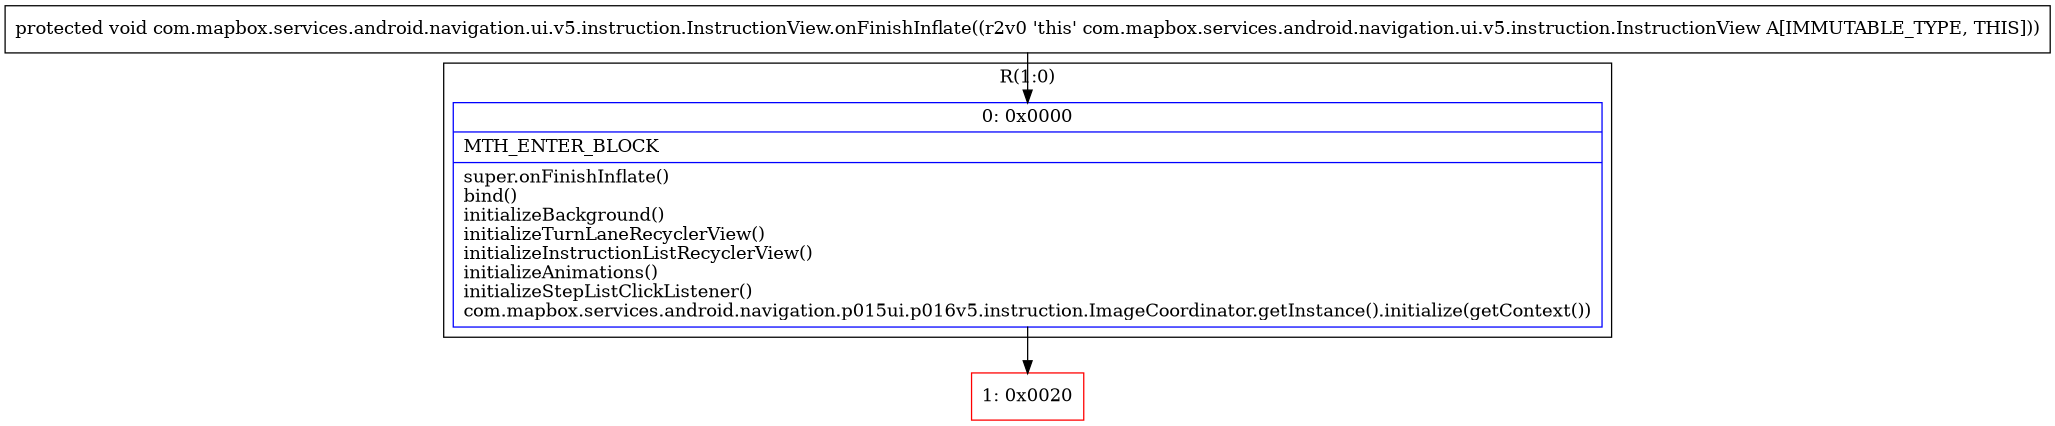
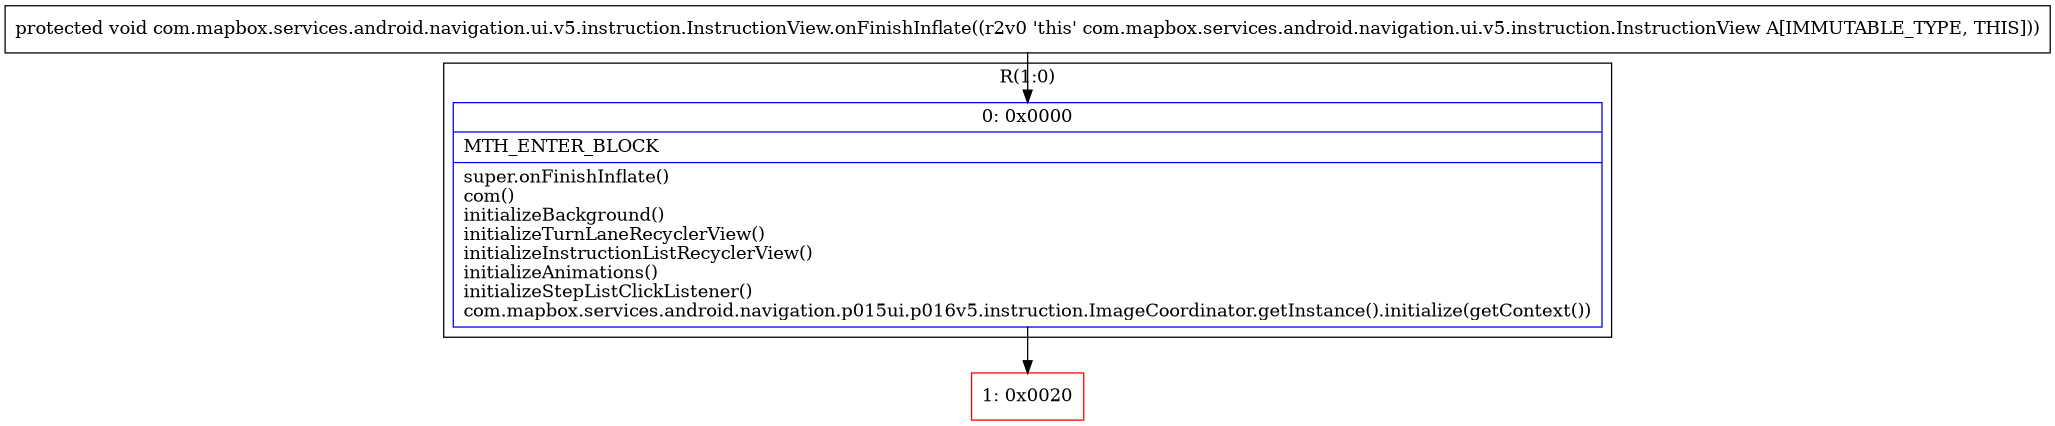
(491, 196) -> (489, 196)
